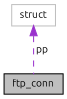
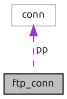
(34, 15) -> (34, 15)
